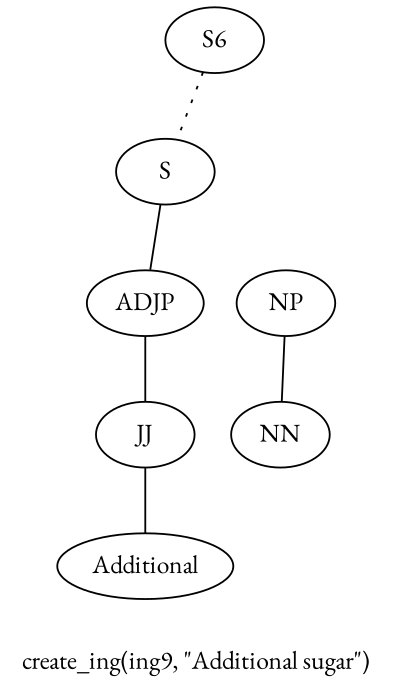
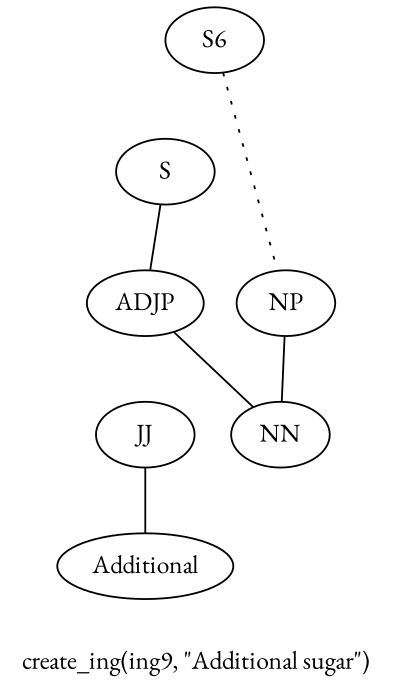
(190, 106) -> (250, 172)
(145, 369) -> (214, 370)
